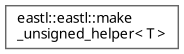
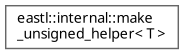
(92, 27) -> (92, 27)
